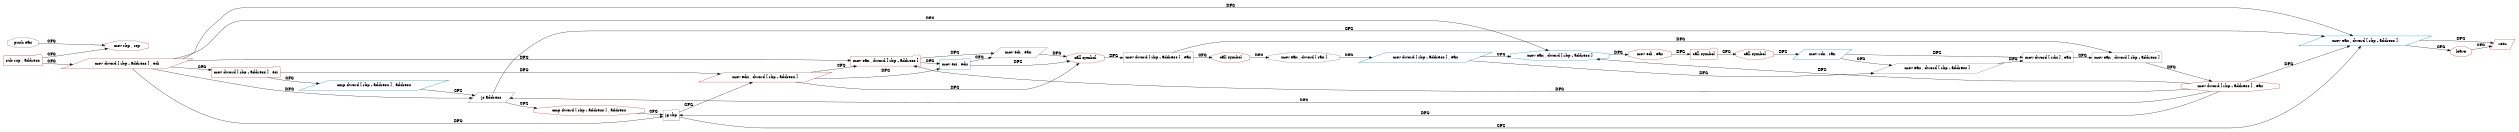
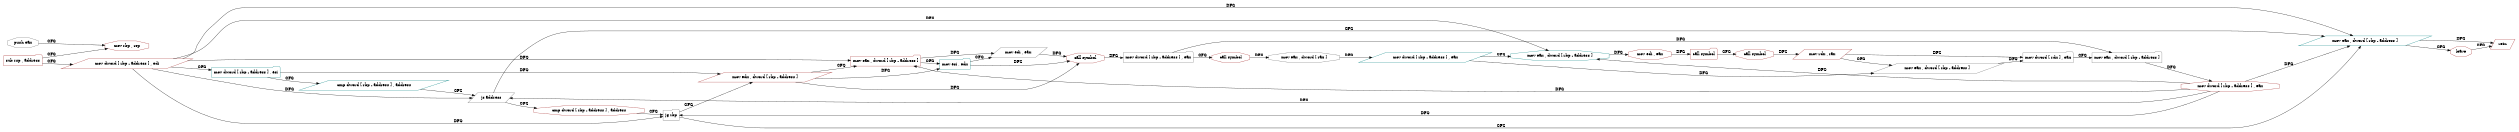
(1822, 54) -> (1822, 54)
(246, 72) -> (246, 72)
